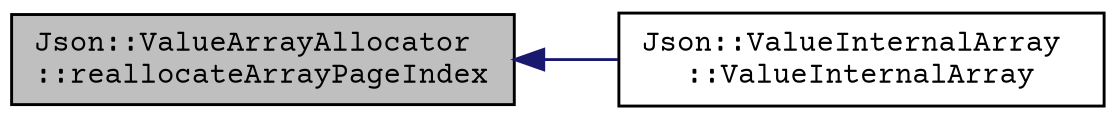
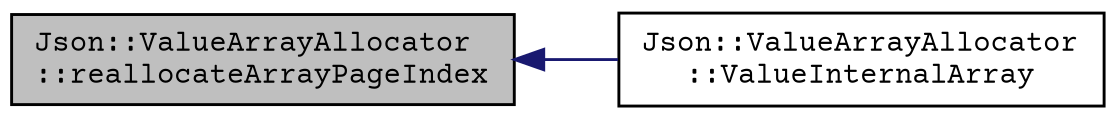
(861, 60) -> (861, 60)
